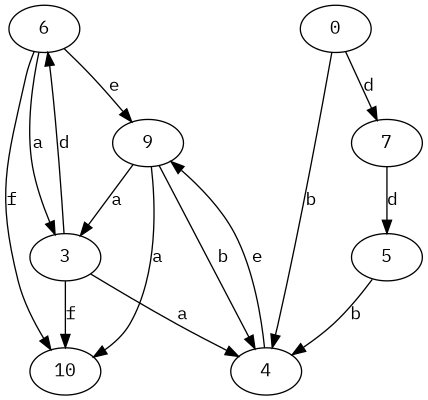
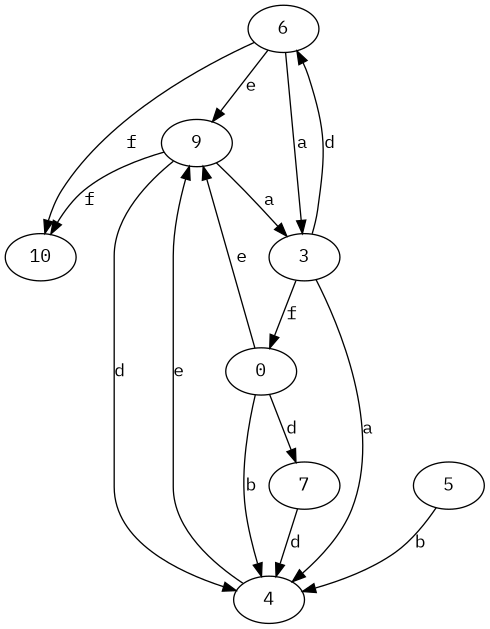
(387, 194) -> (289, 536)
(158, 257) -> (90, 200)
(224, 257) -> (120, 371)
none -> (231, 264)
(65, 308) -> (285, 308)
